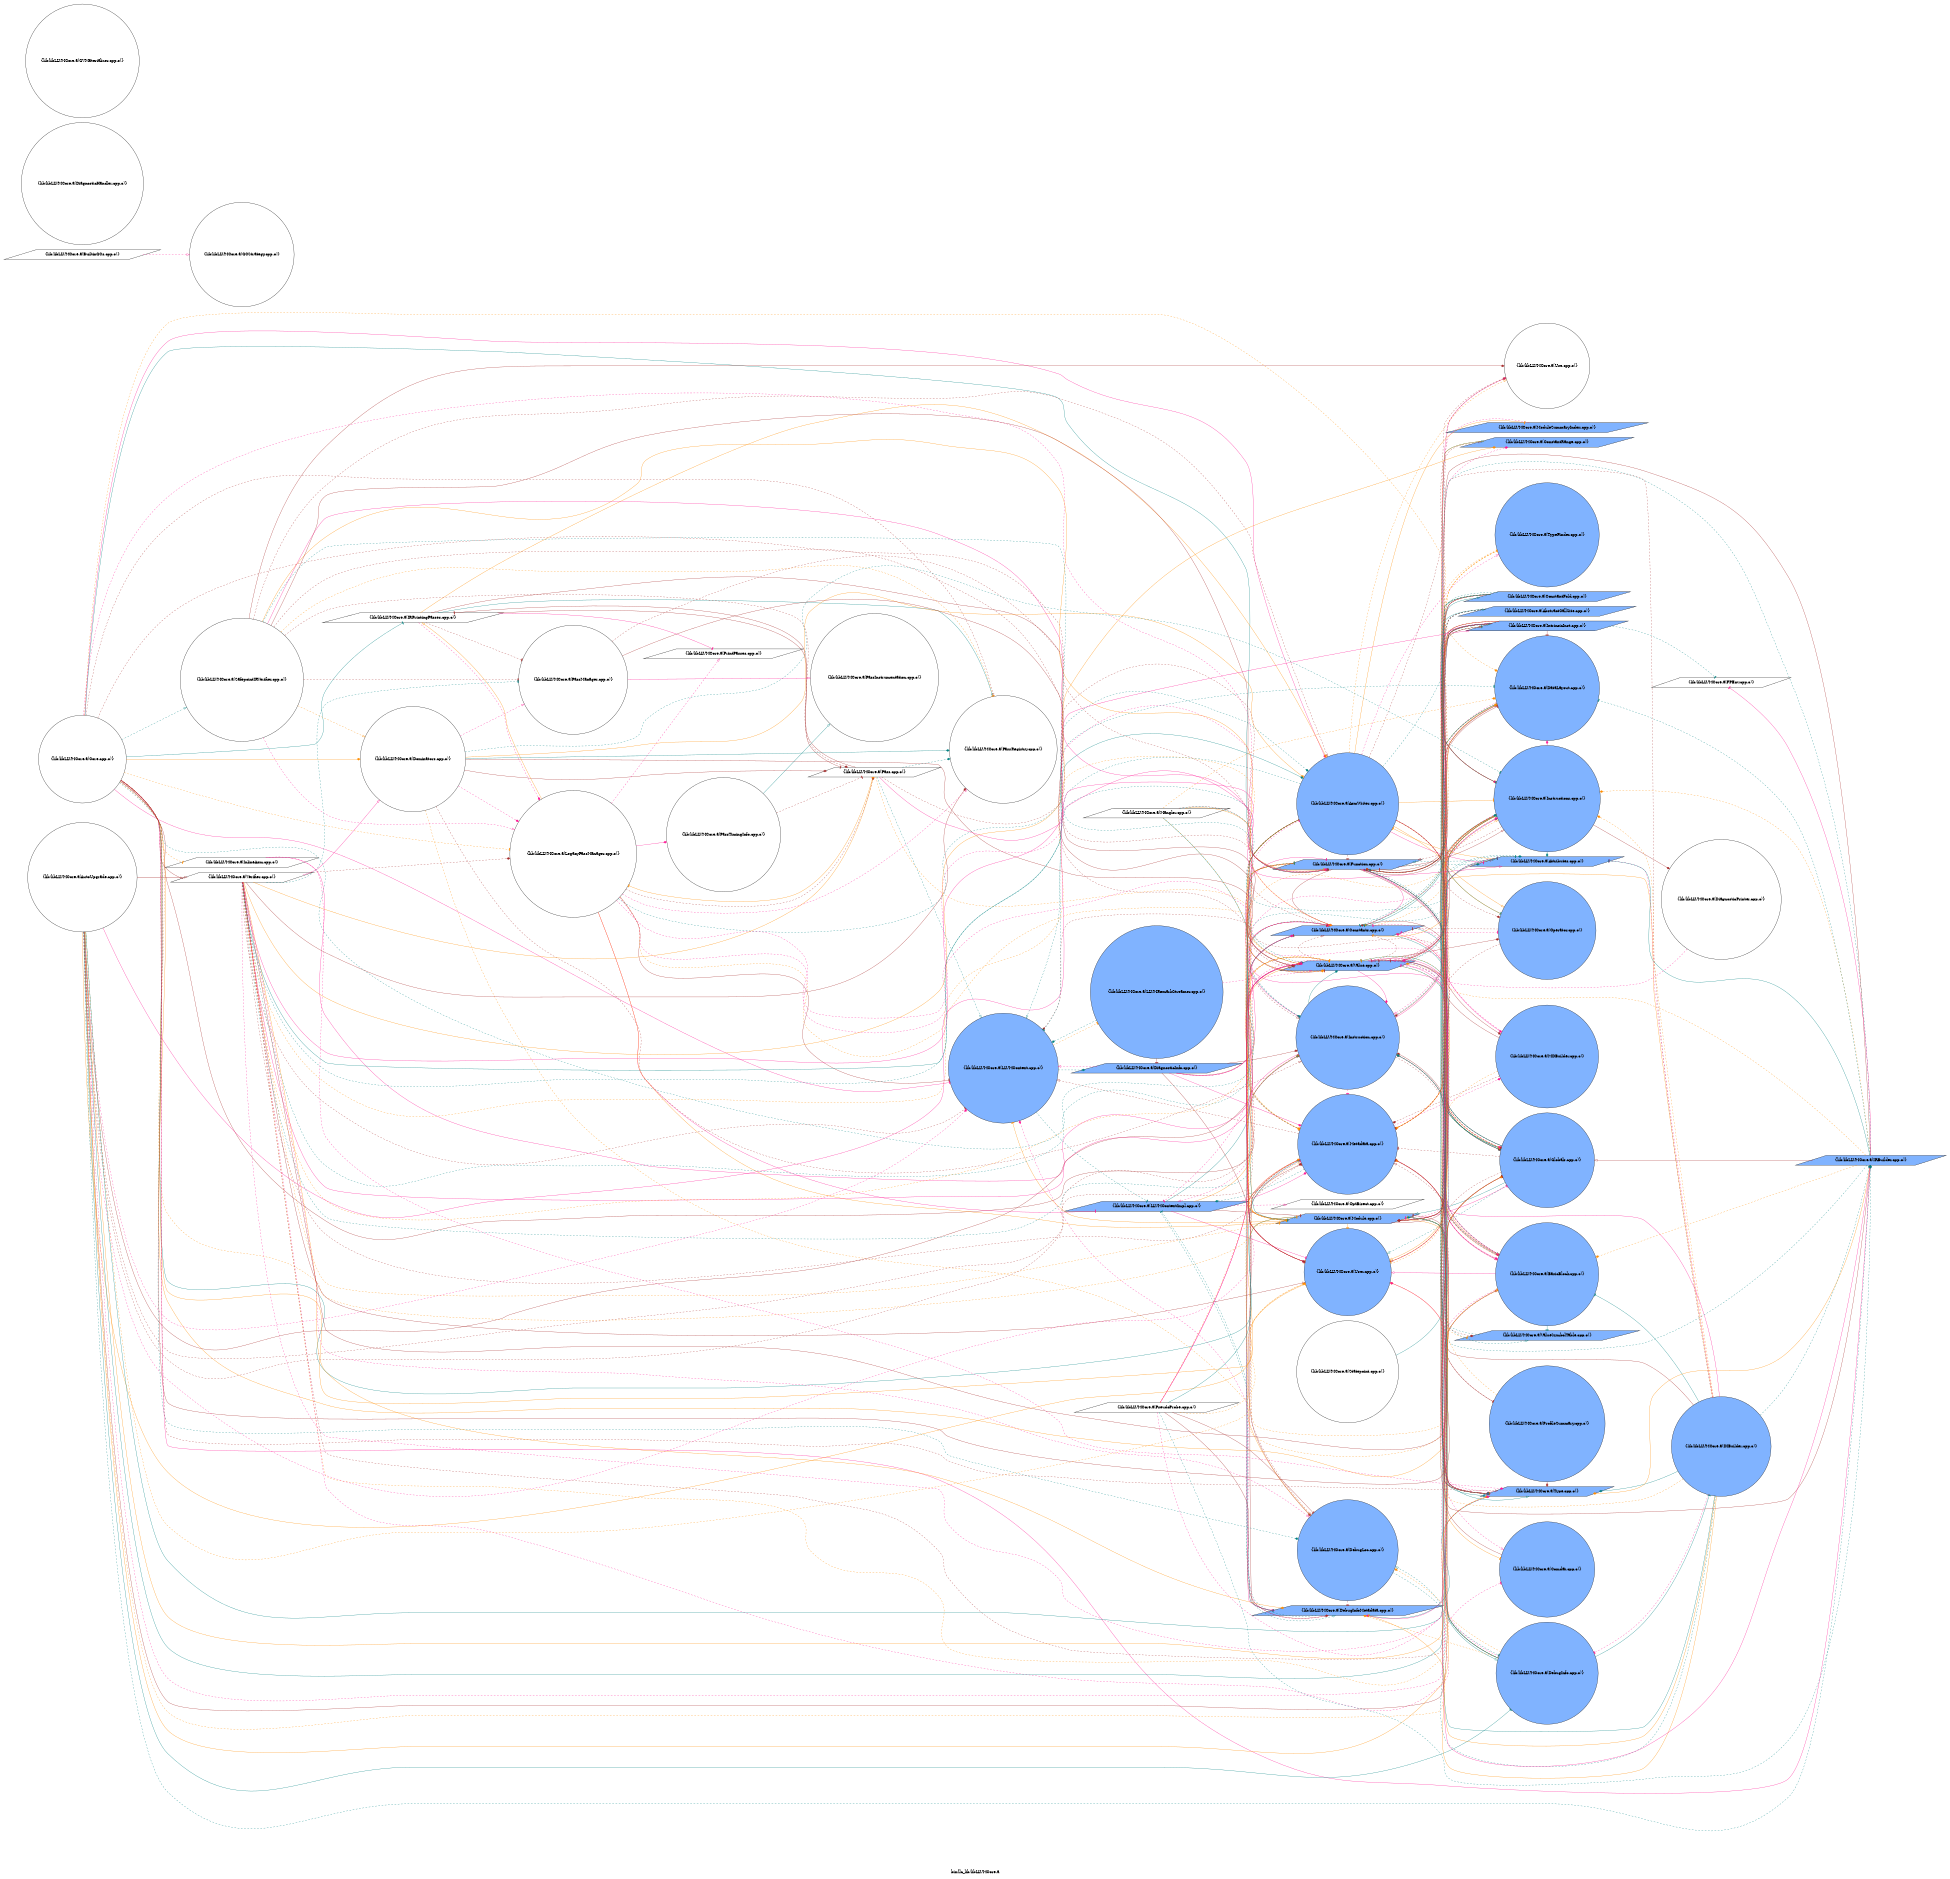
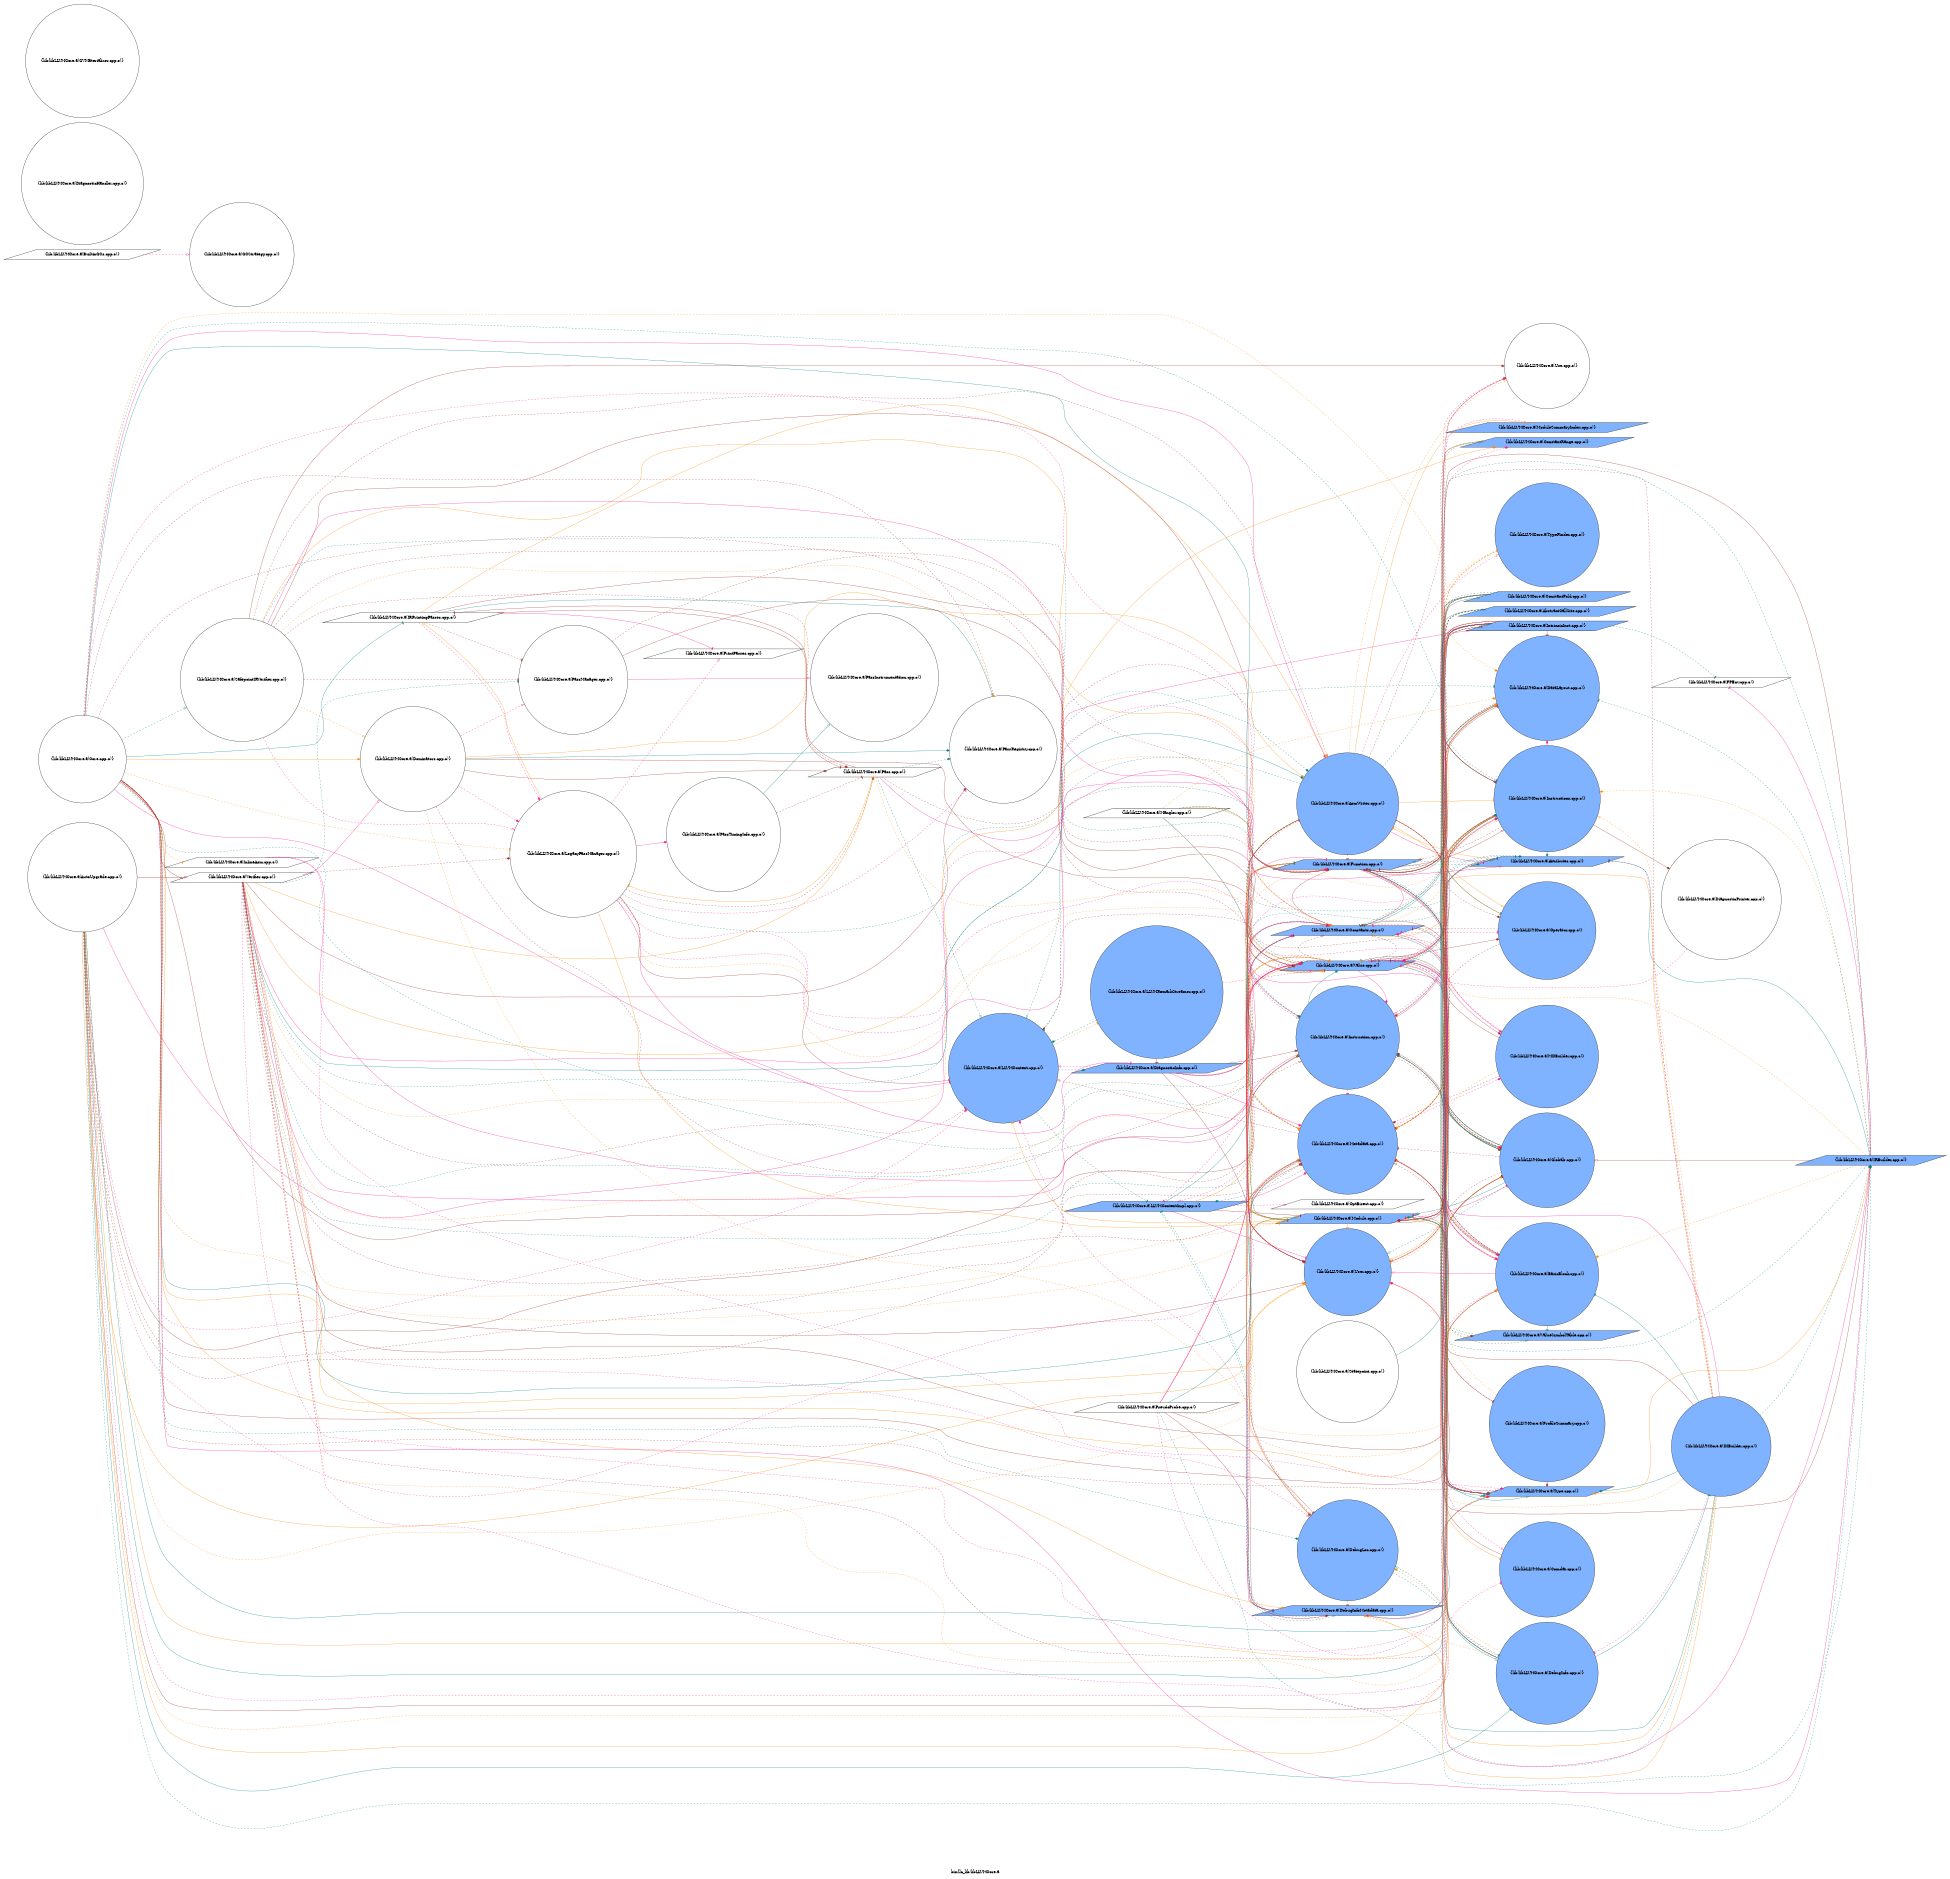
(954, 580) -> (743, 335)
(1671, 1097) -> (1671, 1097)
(771, 1164) -> (835, 1095)
